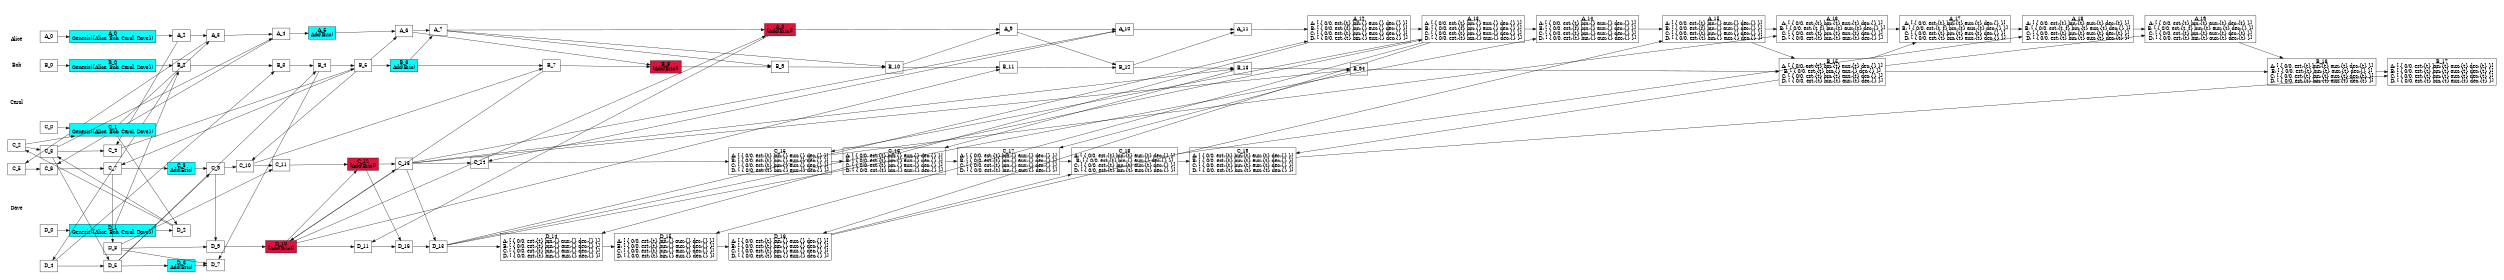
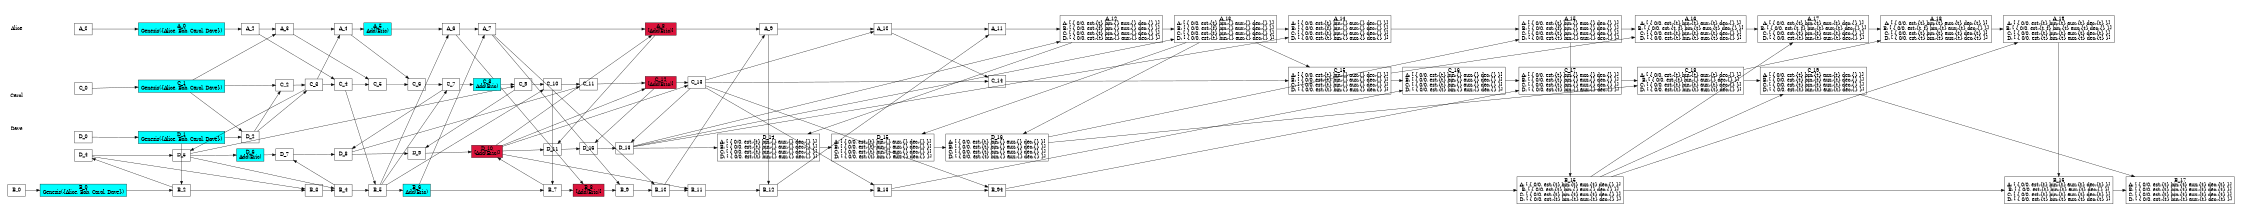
(17, 66) -> none
none -> (359, 85)
(48, 140) -> (249, 86)
(163, 256) -> (312, 155)
